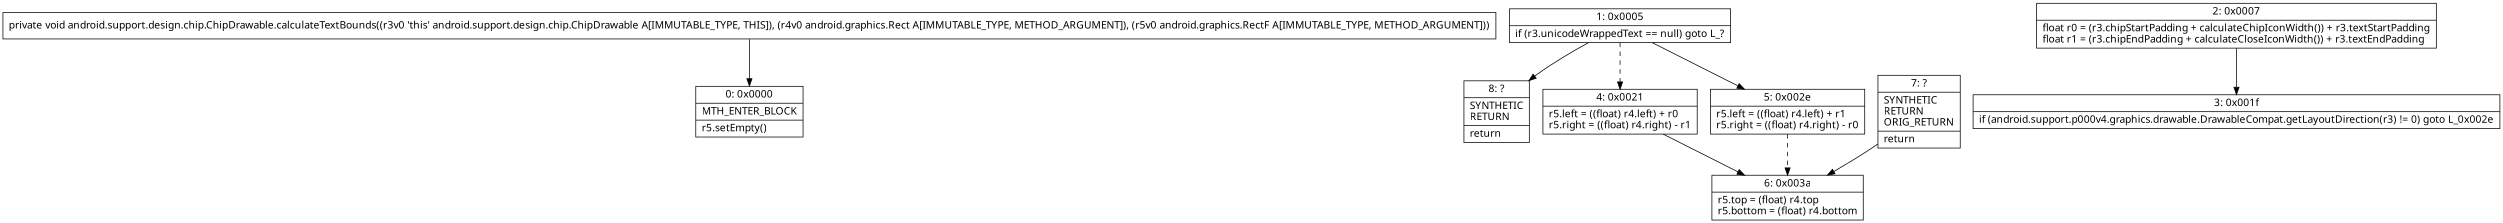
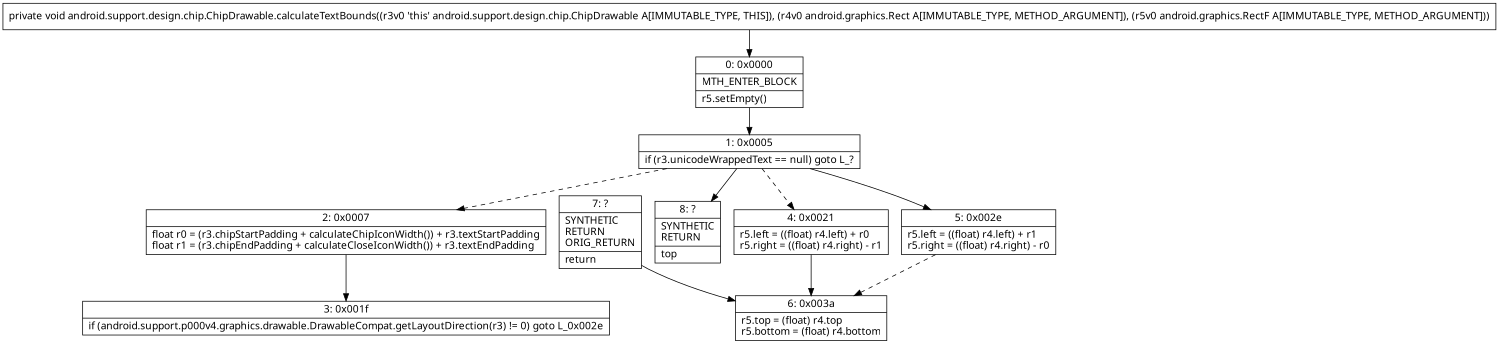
none -> (749, 118)
(1486, 134) -> (669, 254)
none -> (565, 188)
